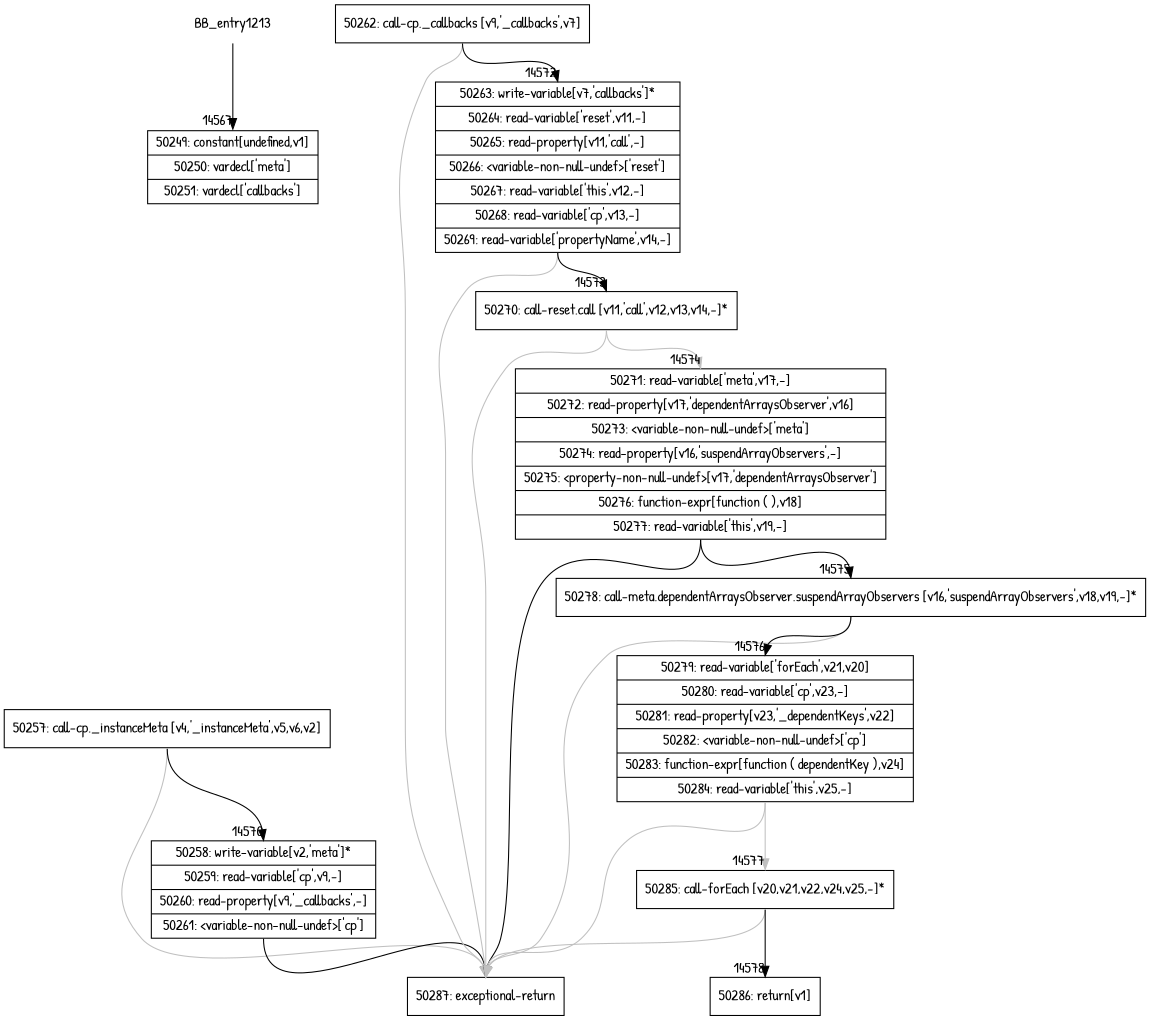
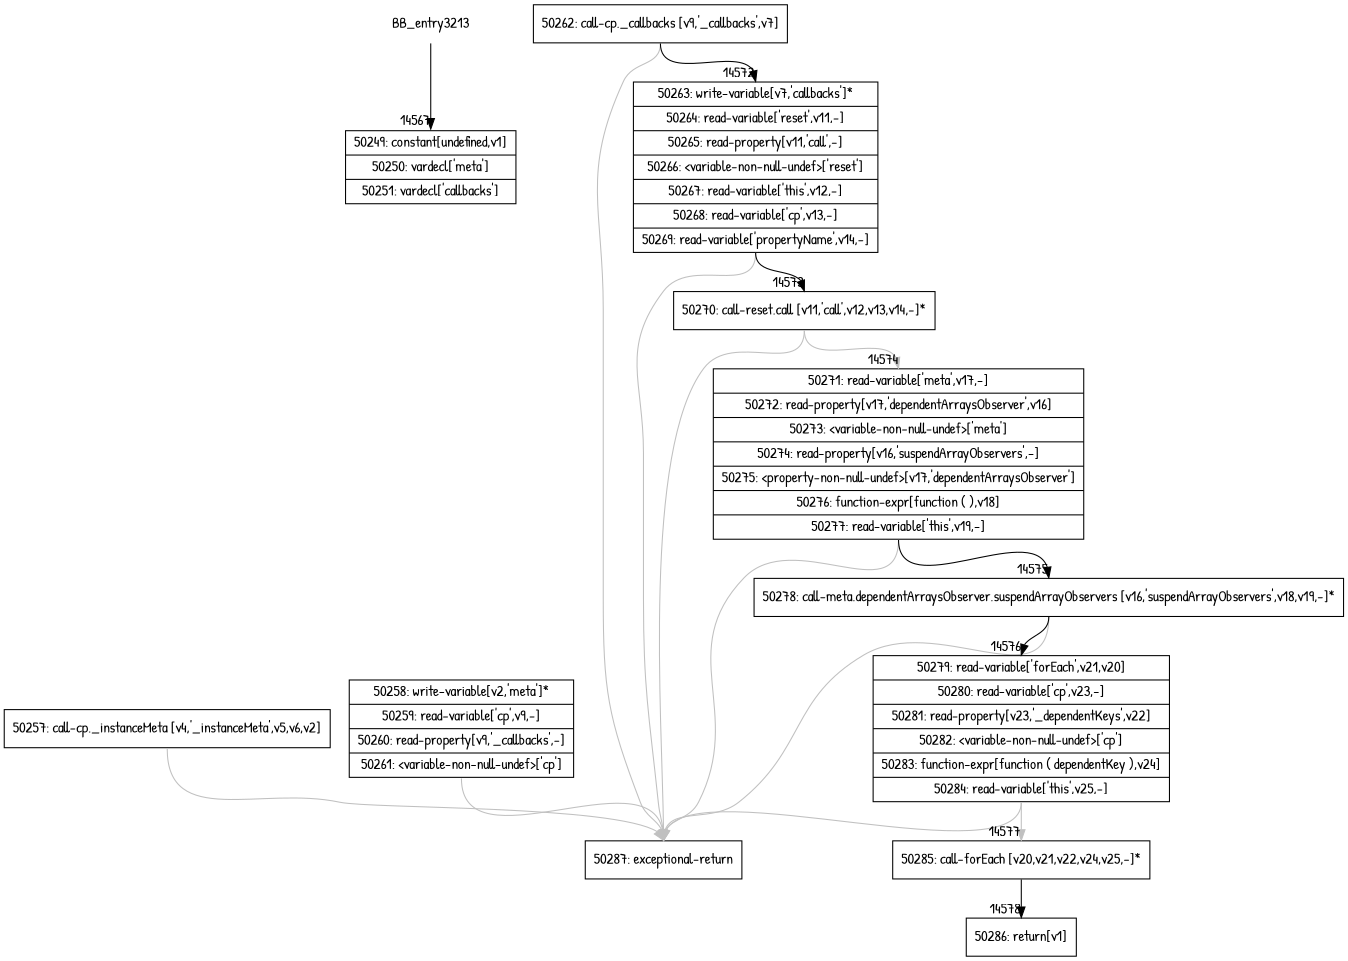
(233, 24) -> (431, 24)
(515, 682) -> (718, 620)
(210, 793) -> none
(631, 943) -> none
(370, 959) -> (574, 808)
